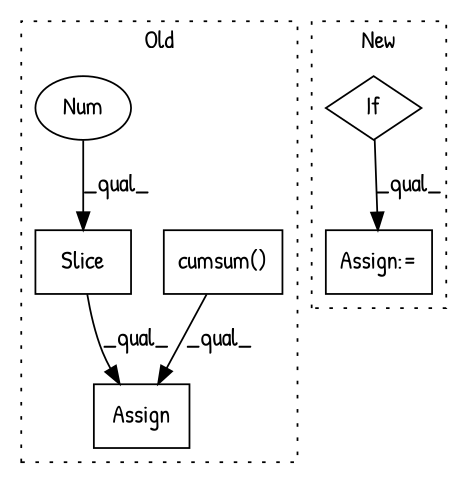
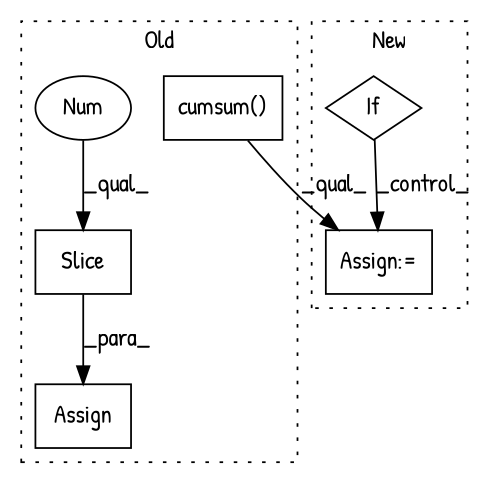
(409, 185) -> (423, 185)
(187, 331) -> (284, 181)
(136, 339) -> (118, 339)
